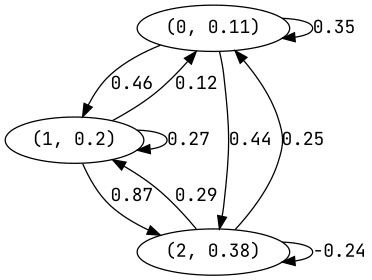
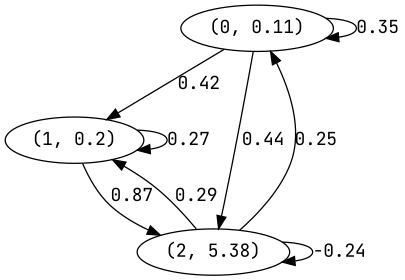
(132, 84) -> (199, 84)
(153, 95) -> none
(213, 252) -> (213, 252)
